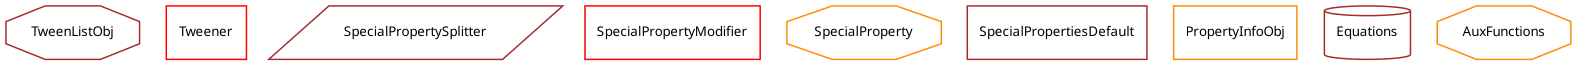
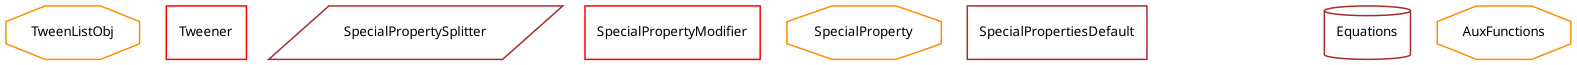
(73, 33) -> (73, 33)
(1235, 33) -> none
